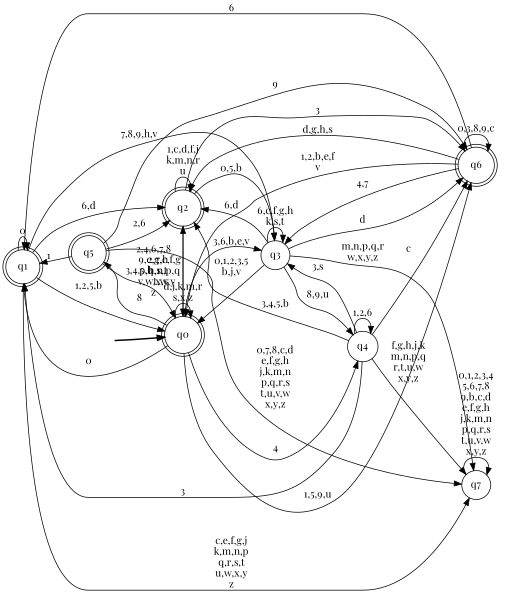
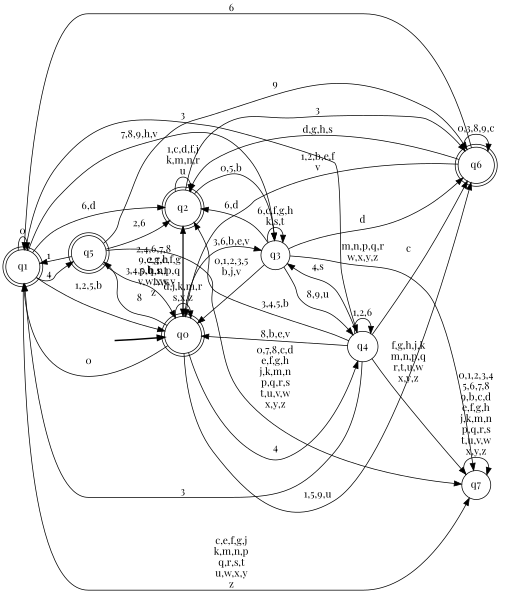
none -> (228, 130)
(370, 194) -> none
(318, 267) -> (318, 267)
none -> (52, 279)
none -> (278, 341)
